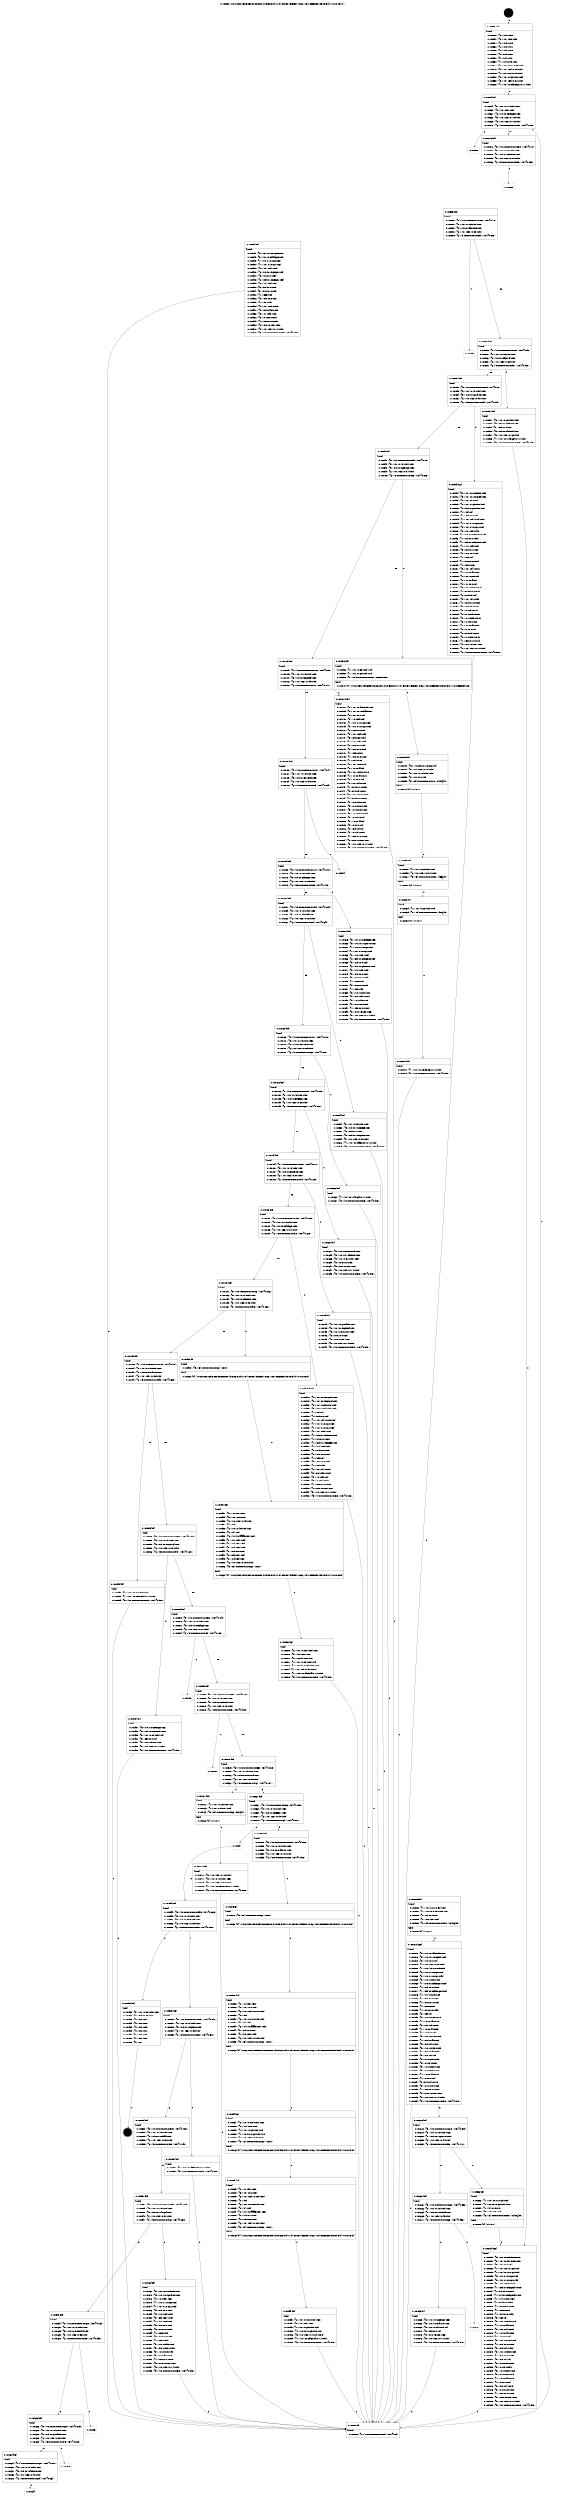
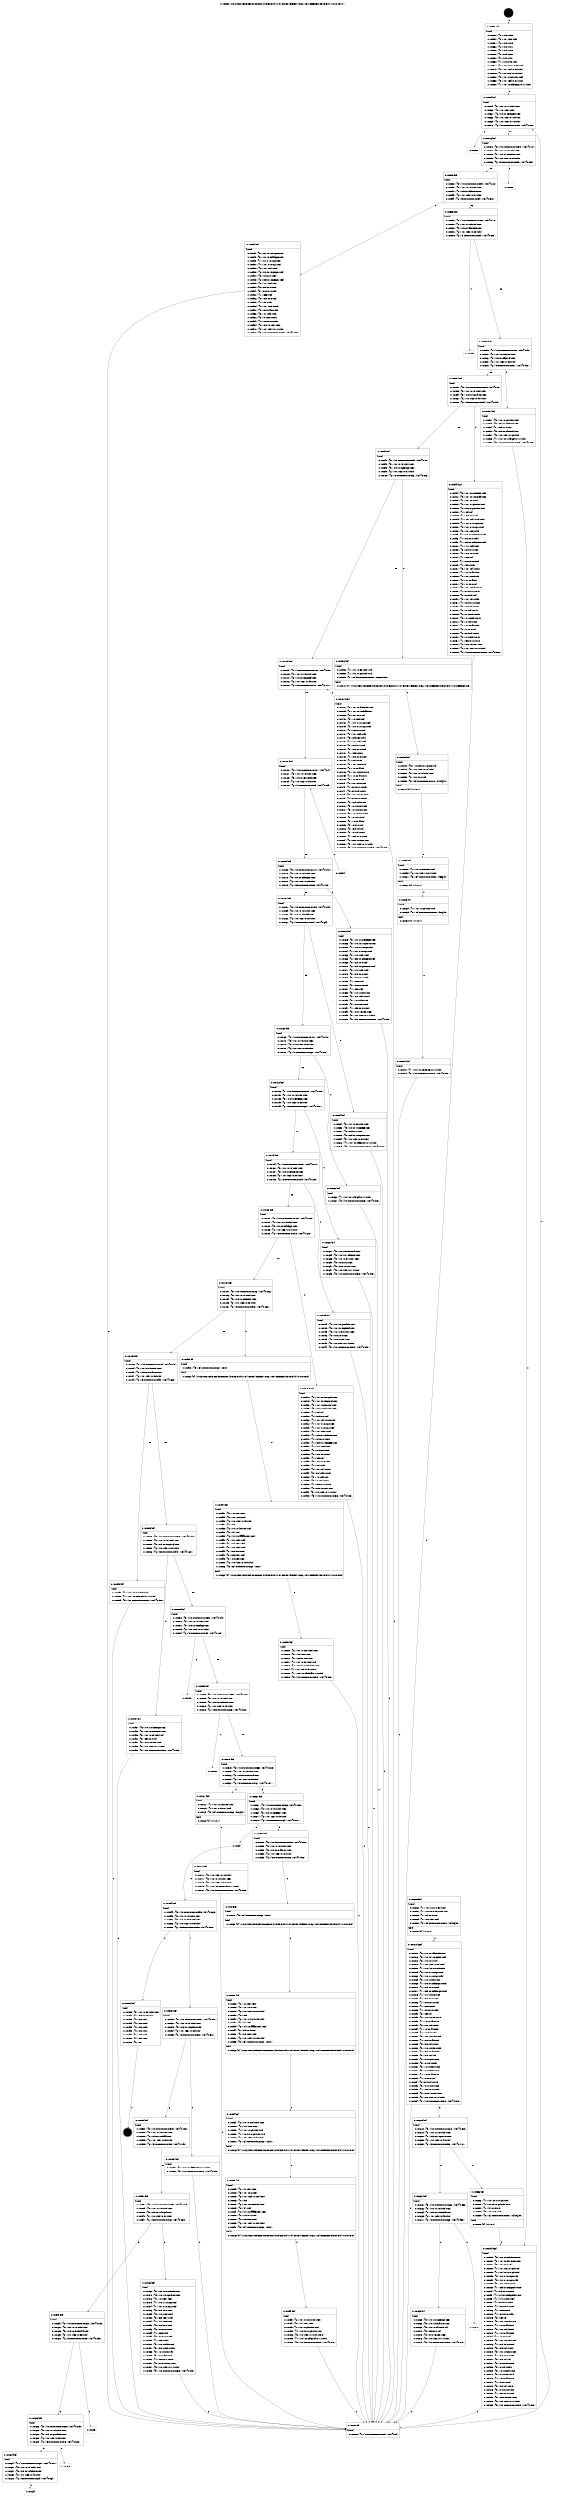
none -> (470, 187)
(336, 691) -> (331, 694)
(316, 832) -> (325, 830)
